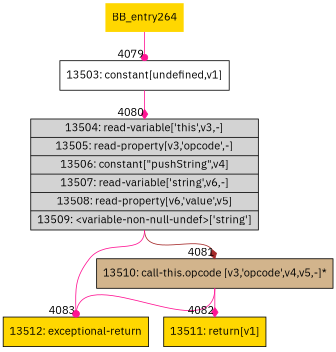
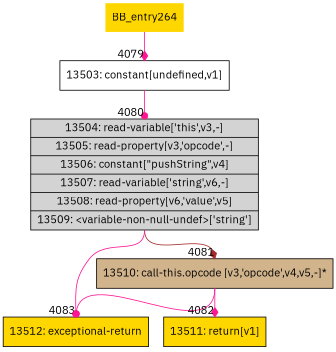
(145, 43) -> (145, 43)
(145, 101) -> (145, 101)
